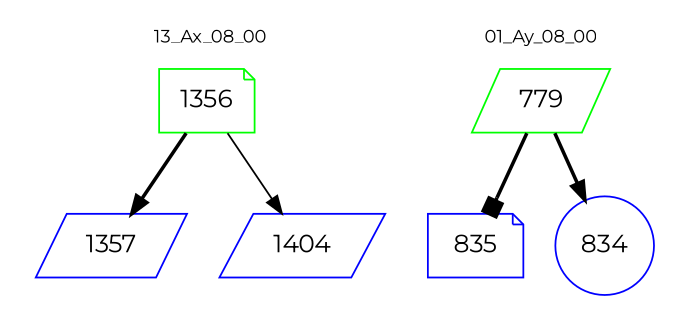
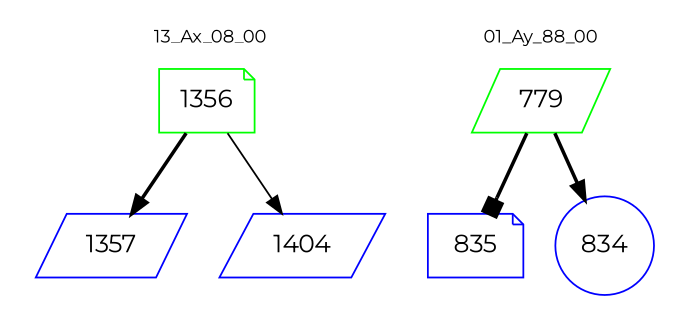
(541, 38) -> (541, 38)
